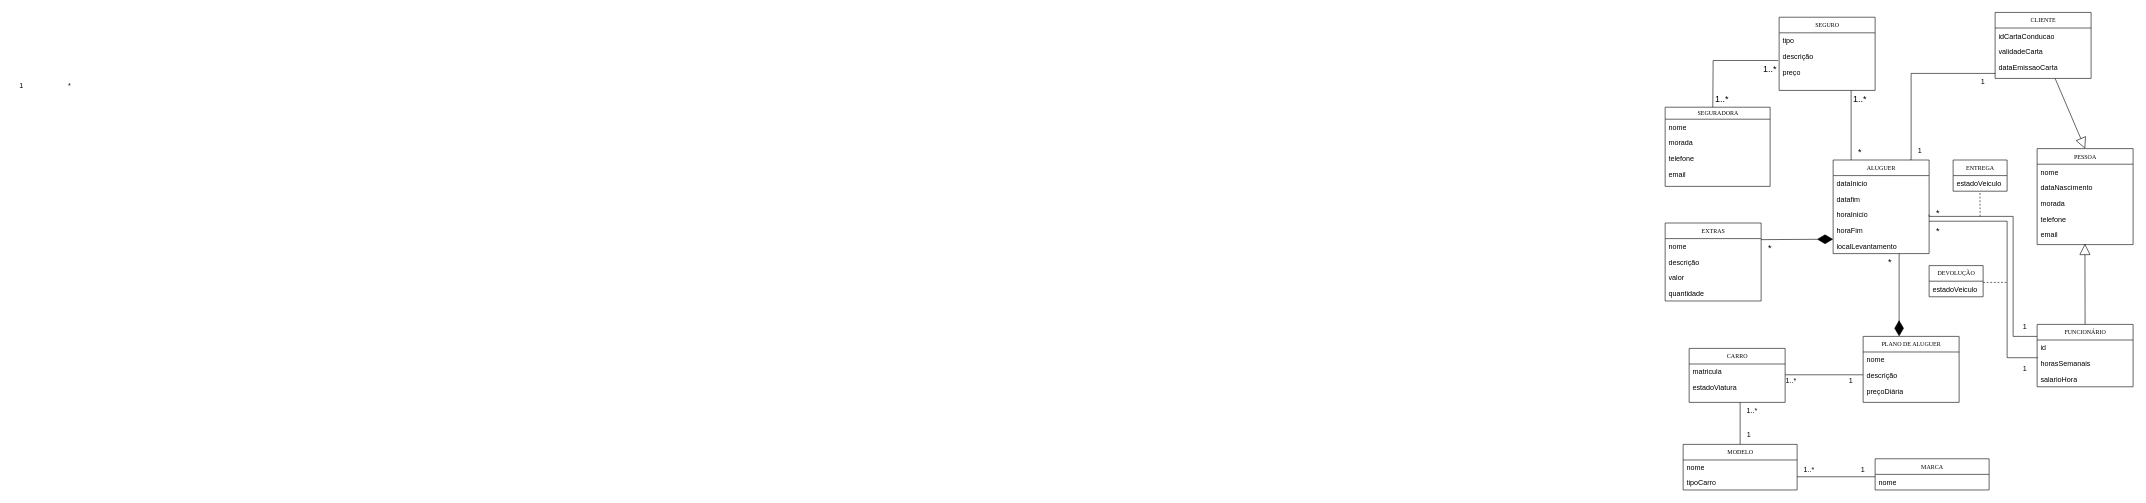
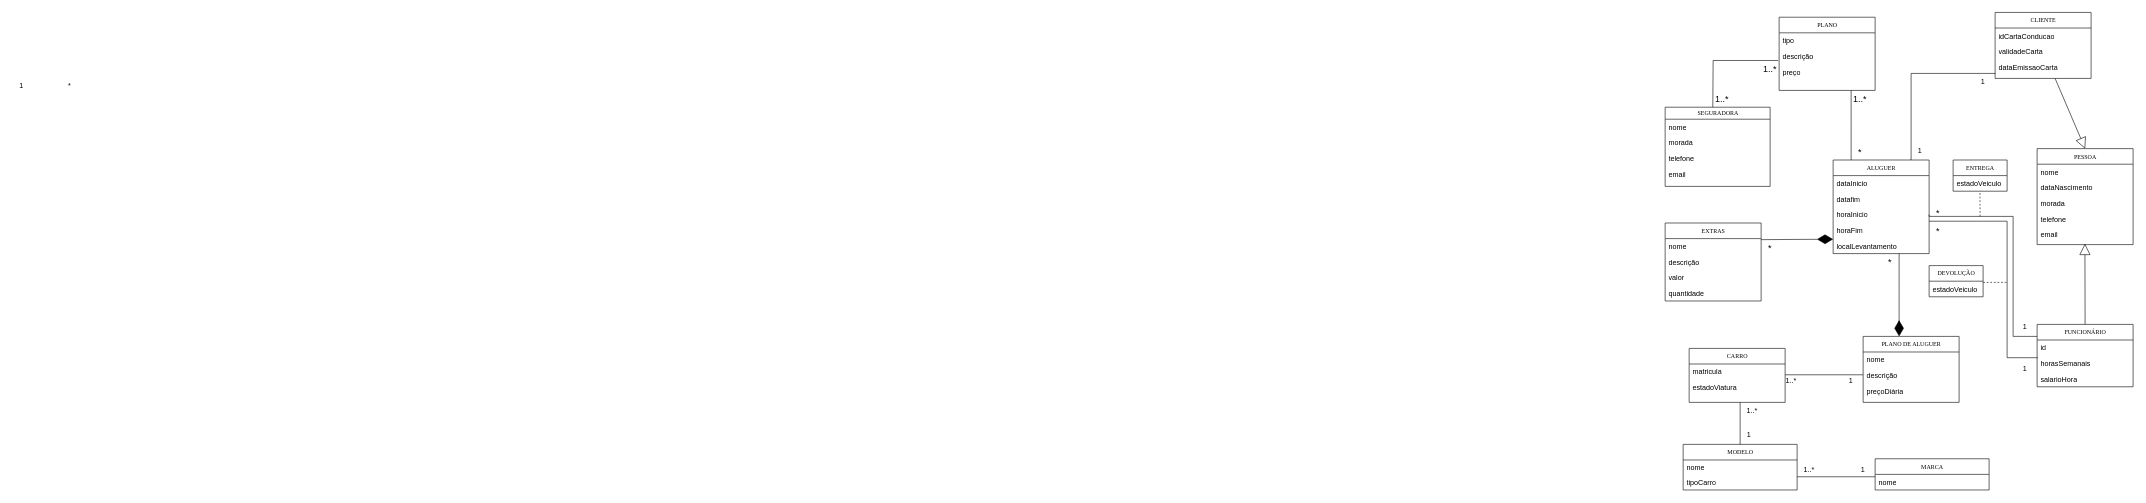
(1828, 25) -> (1828, 25)
